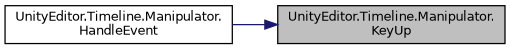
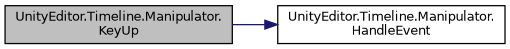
(249, 25) -> (249, 25)
